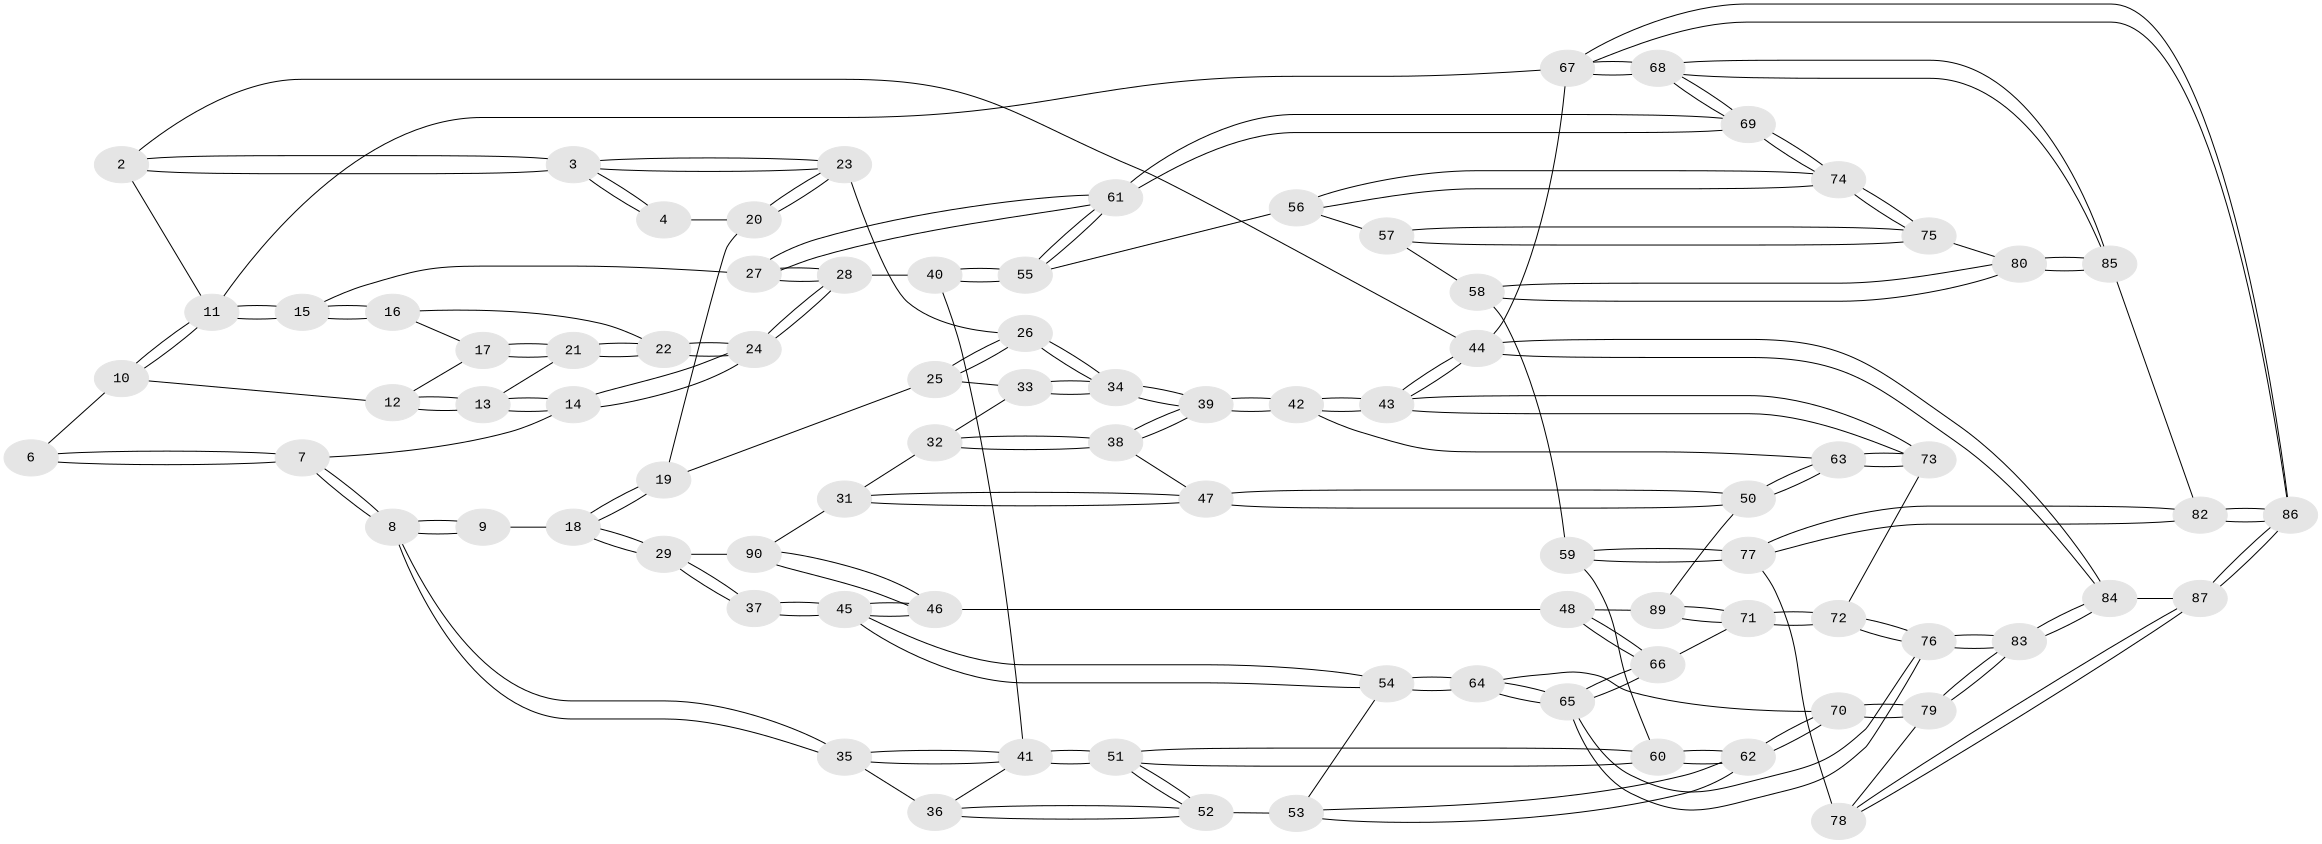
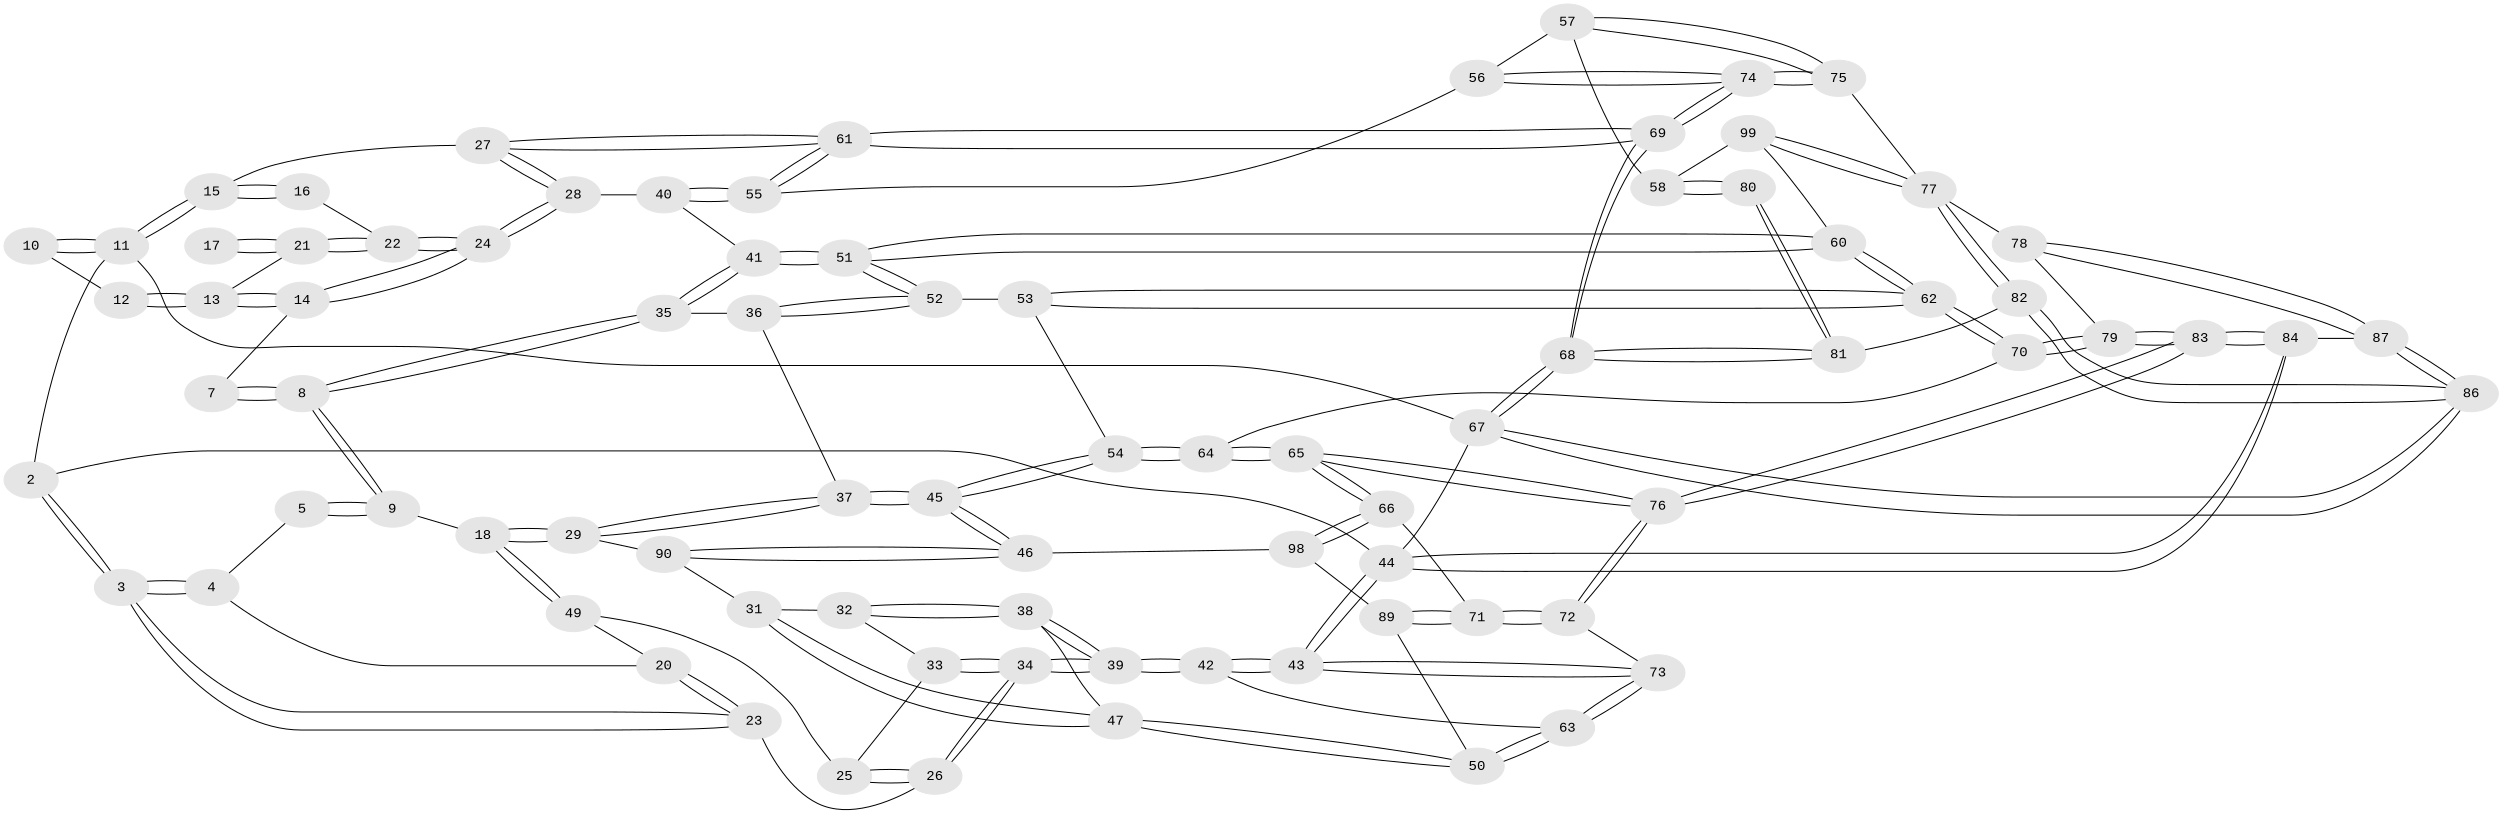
(1974, 250) -> (1884, 134)
(2110, 264) -> (1839, 354)
(438, 331) -> none
(438, 377) -> none
(31, 458) -> none
(664, 480) -> (573, 614)
none -> (302, 509)
(1568, 555) -> (1748, 134)
(1568, 610) -> (1296, 549)
(980, 785) -> (799, 406)
